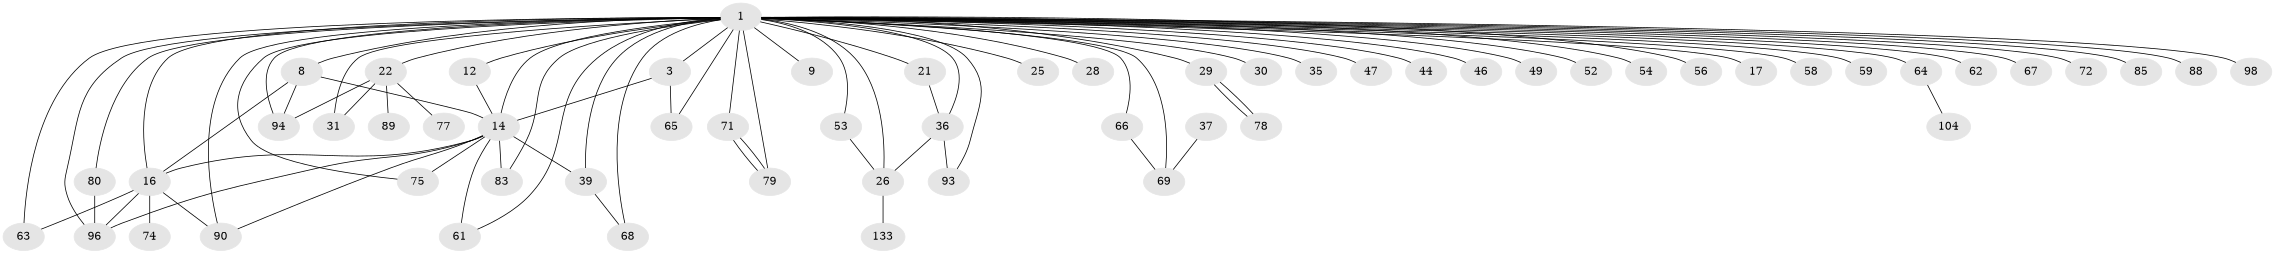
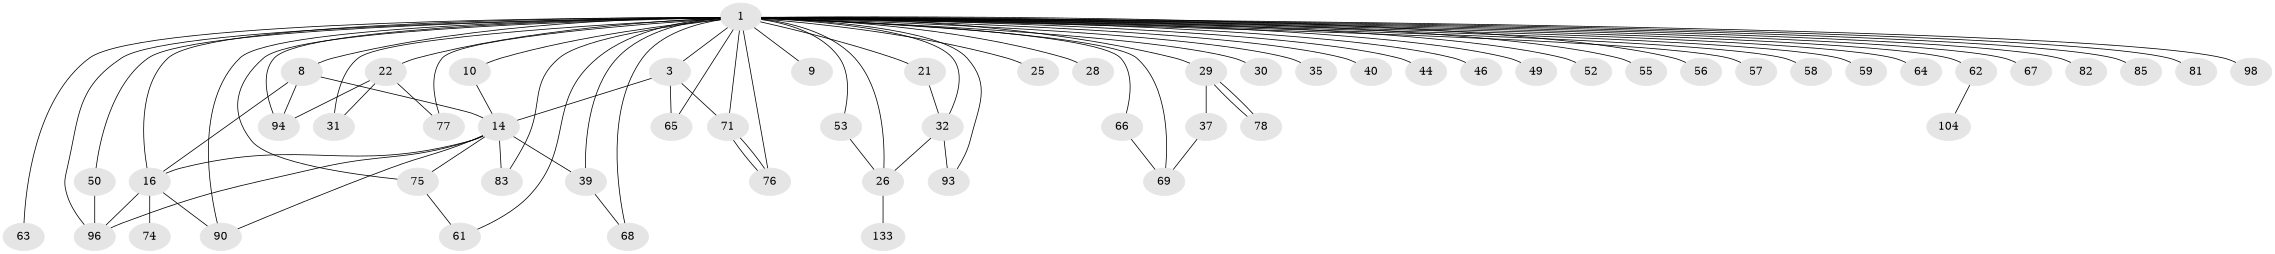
(537, 54) -> (551, 34)
(470, 72) -> (470, 72)
(1371, 72) -> (1371, 72)
(1646, 72) -> (1646, 72)
(1756, 72) -> (1756, 72)
(2086, 72) -> (2086, 72)
(2196, 72) -> (2196, 72)
none -> (699, 99)
none -> (1206, 99)
(1935, 99) -> (1963, 99)
(389, 127) -> none
(943, 127) -> (943, 127)
(471, 179) -> (439, 209)
(95, 182) -> (95, 182)
(770, 182) -> (770, 182)
(88, 210) -> none
